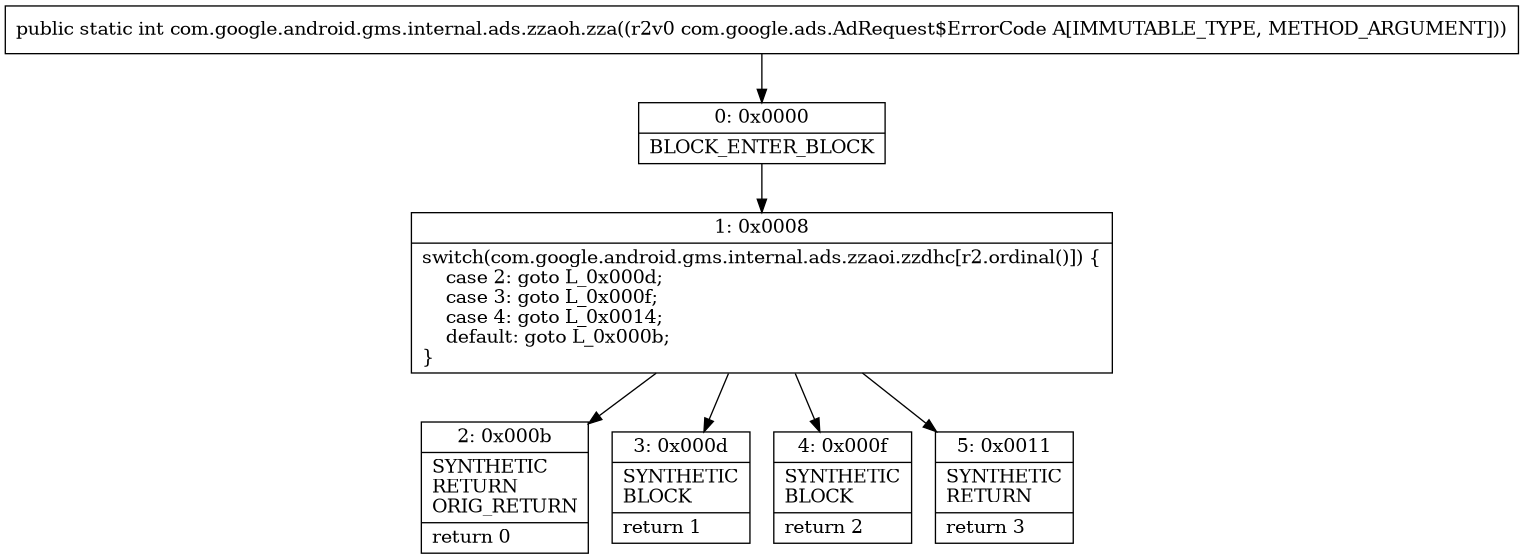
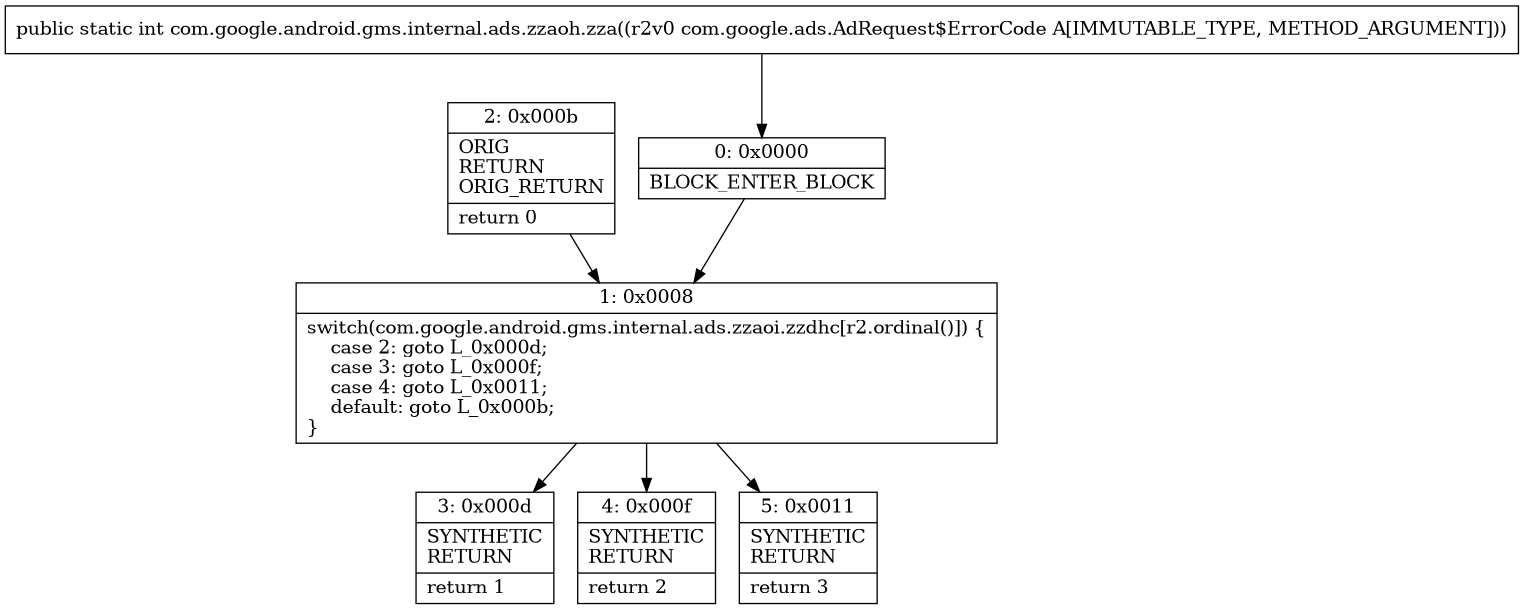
(543, 317) -> (427, 388)
(628, 394) -> (581, 253)
(490, 467) -> (484, 148)
(657, 497) -> (470, 557)
(819, 497) -> (631, 557)
